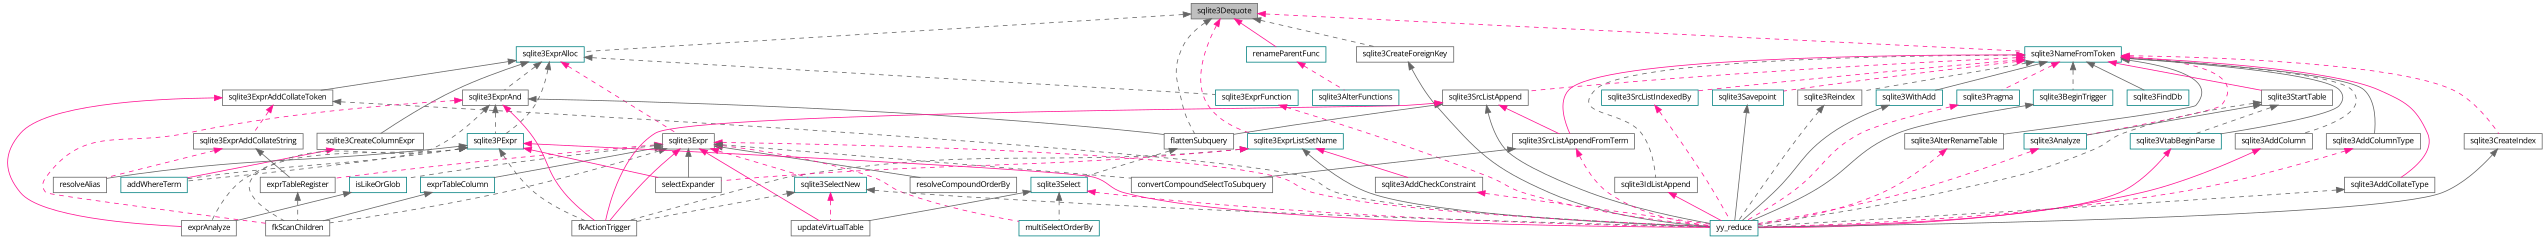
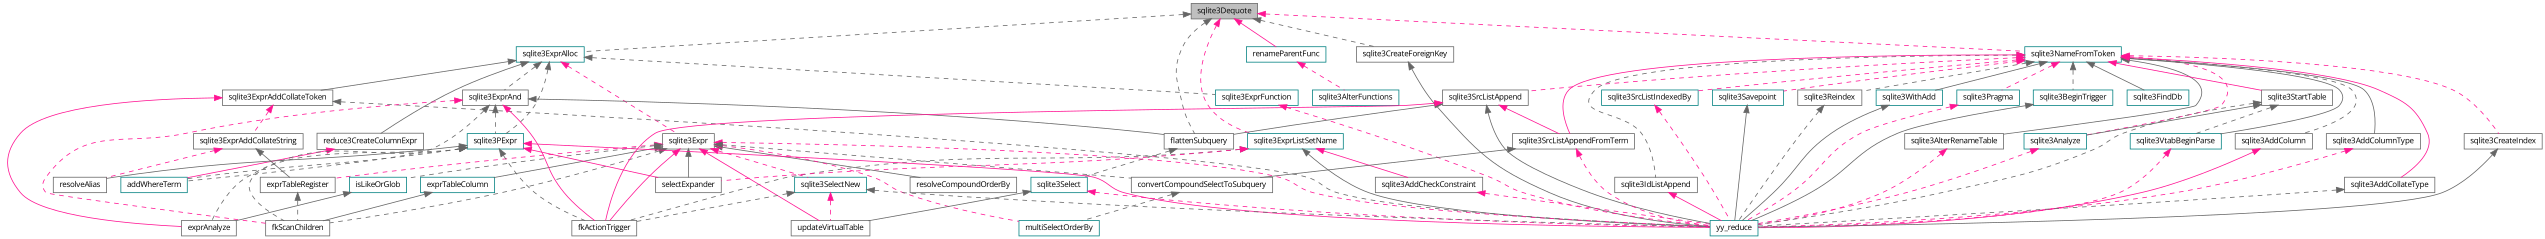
(370, 141) -> (370, 141)
(1059, 211) -> (1118, 210)
(1970, 218) -> (1970, 218)
